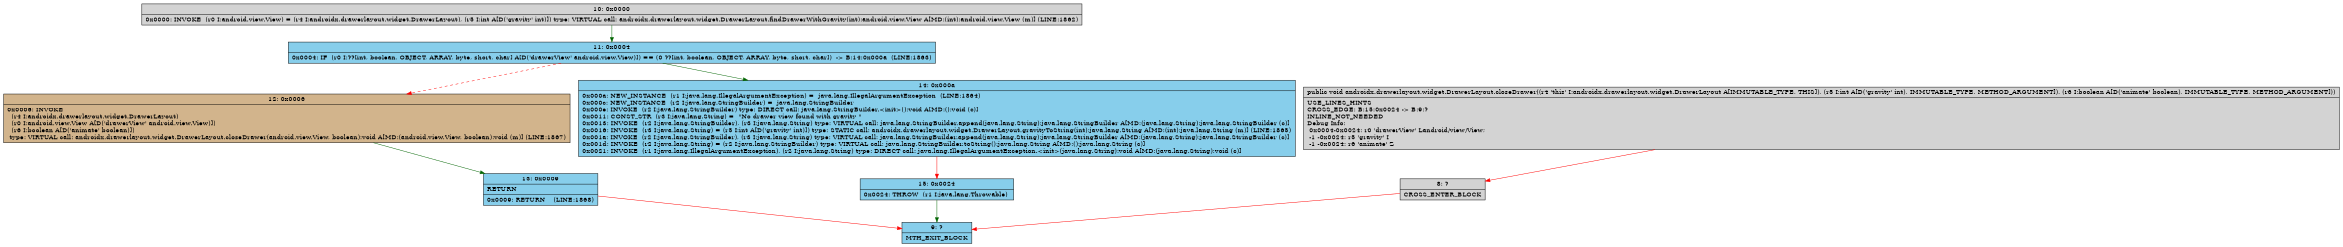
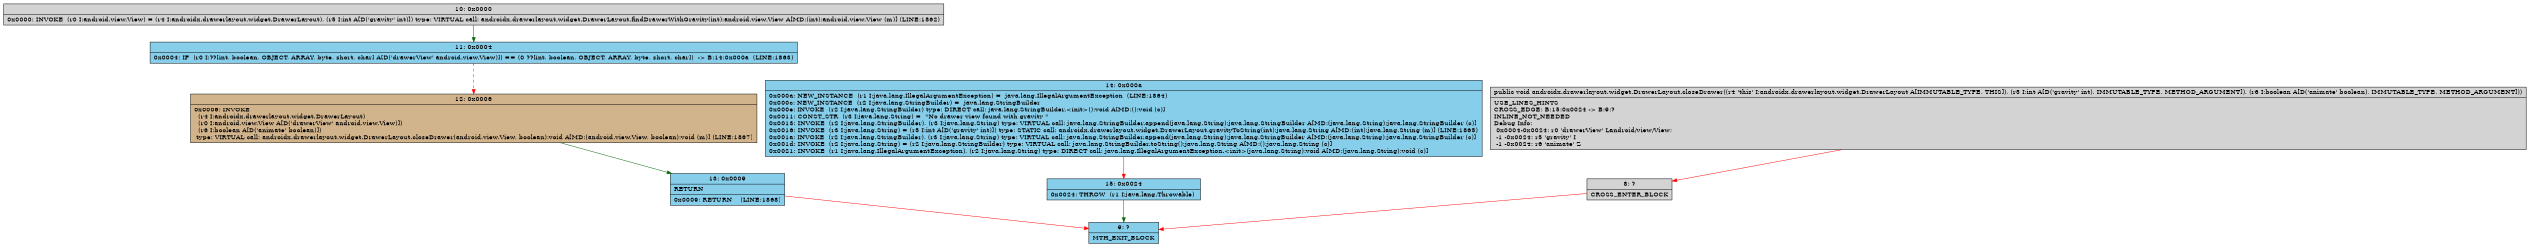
(703, 71) -> none
